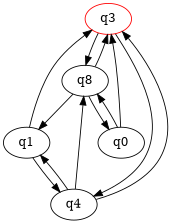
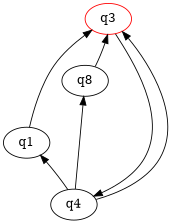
(93, 45) -> none
(59, 109) -> none
(121, 143) -> none
(43, 172) -> none
